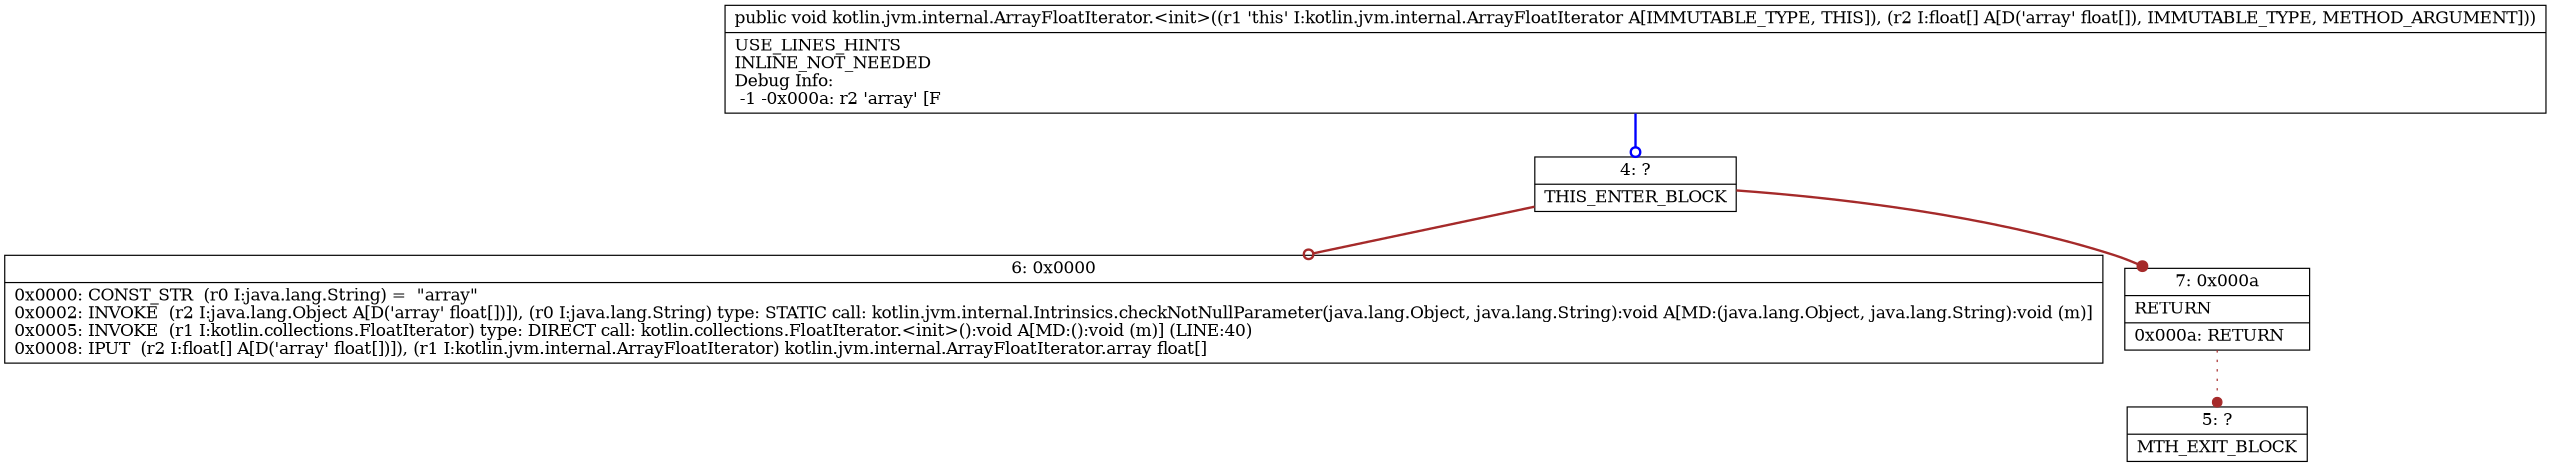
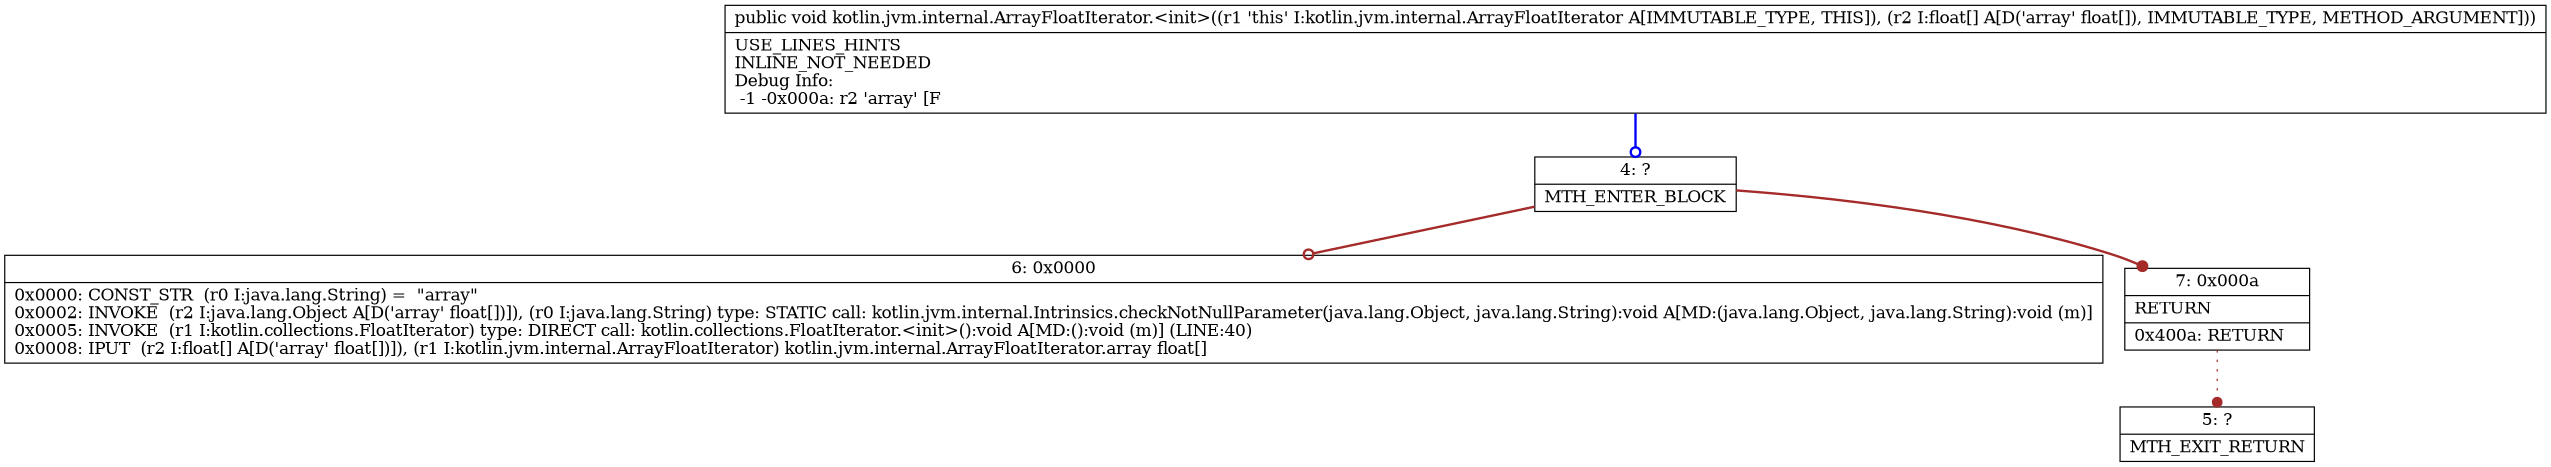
(1636, 197) -> (1636, 197)
(2217, 336) -> (2217, 336)
(2217, 447) -> (2217, 447)
